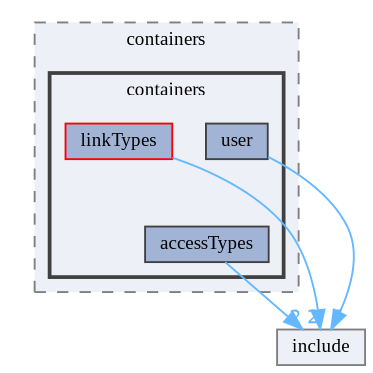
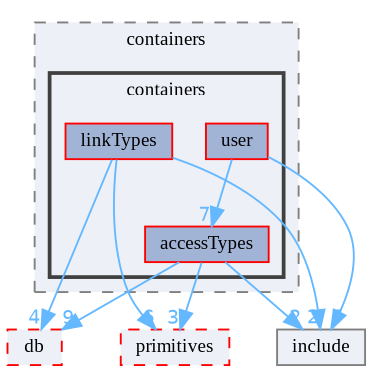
(237, 141) -> (237, 141)
none -> (222, 192)
(207, 244) -> (207, 244)
none -> (35, 347)
none -> (175, 347)
